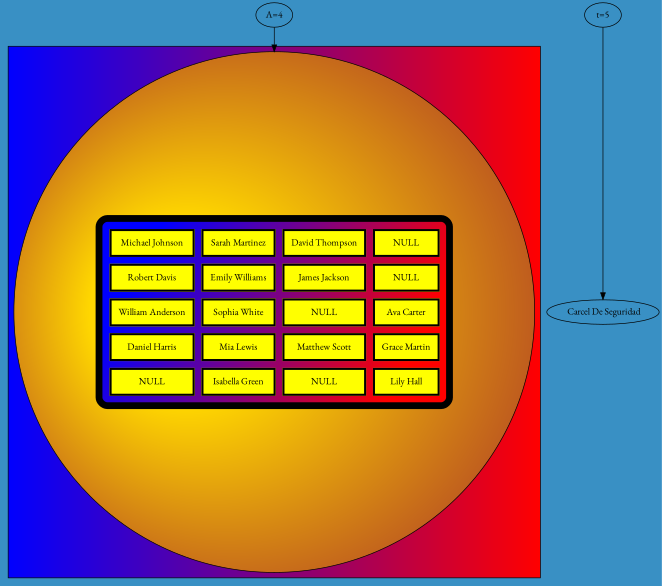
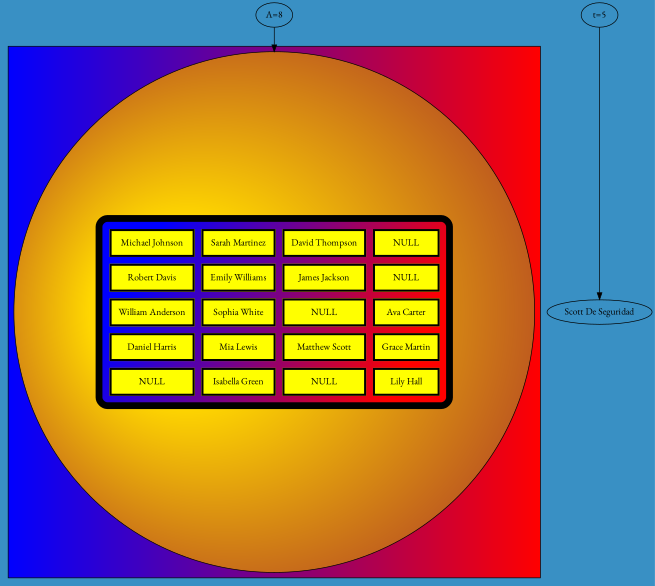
(274, 15) -> (274, 15)
(603, 312) -> (600, 312)
